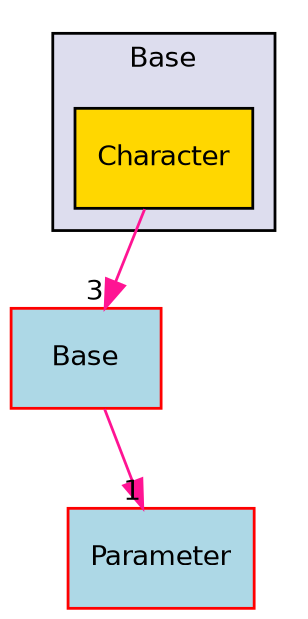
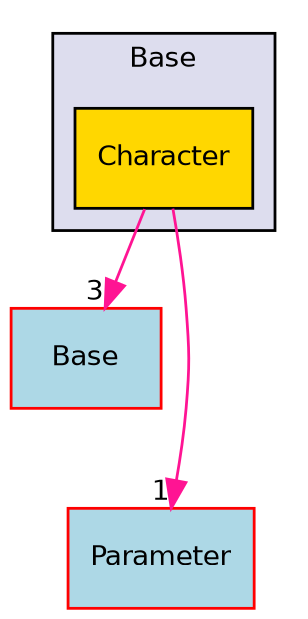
(119, 445) -> (188, 344)
